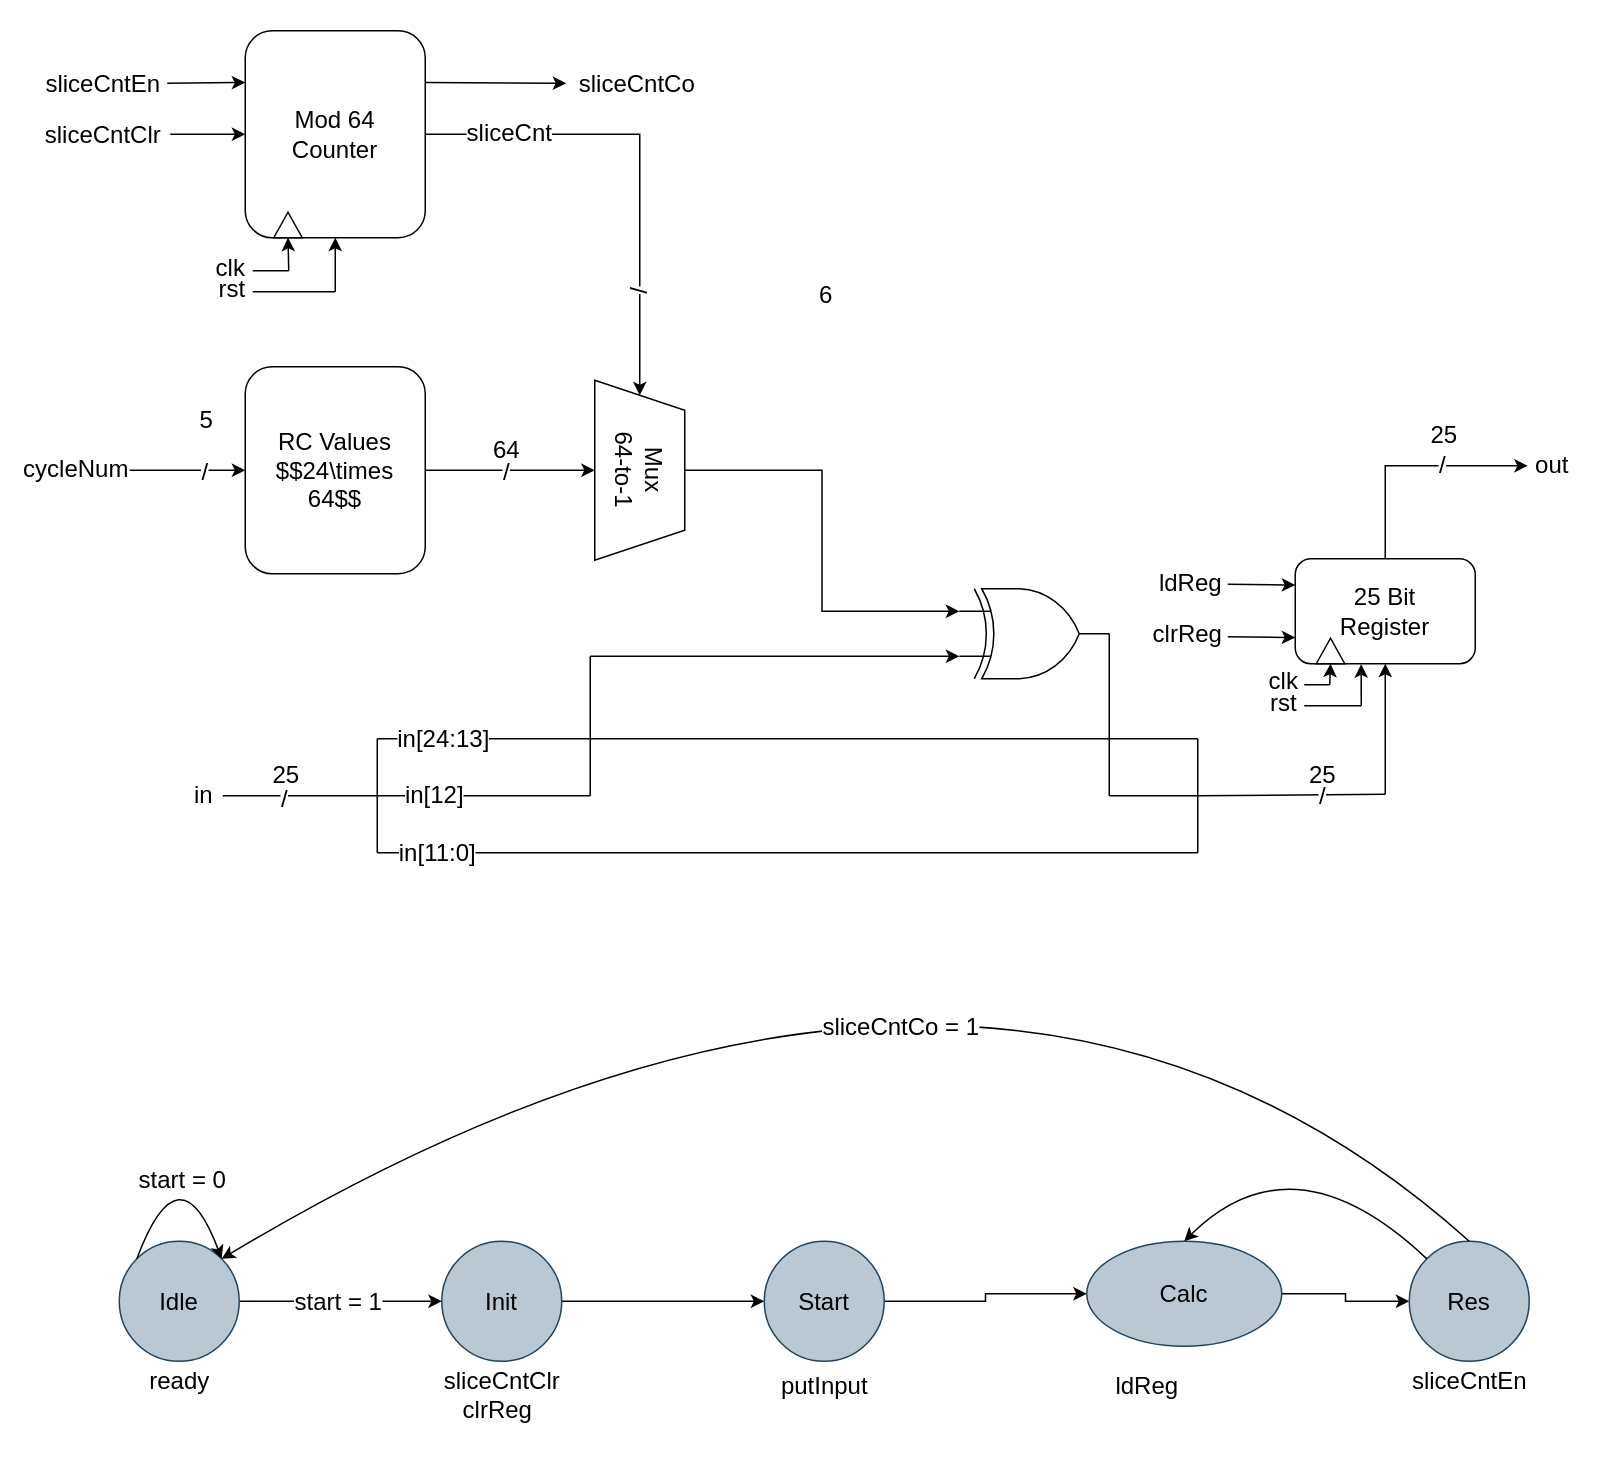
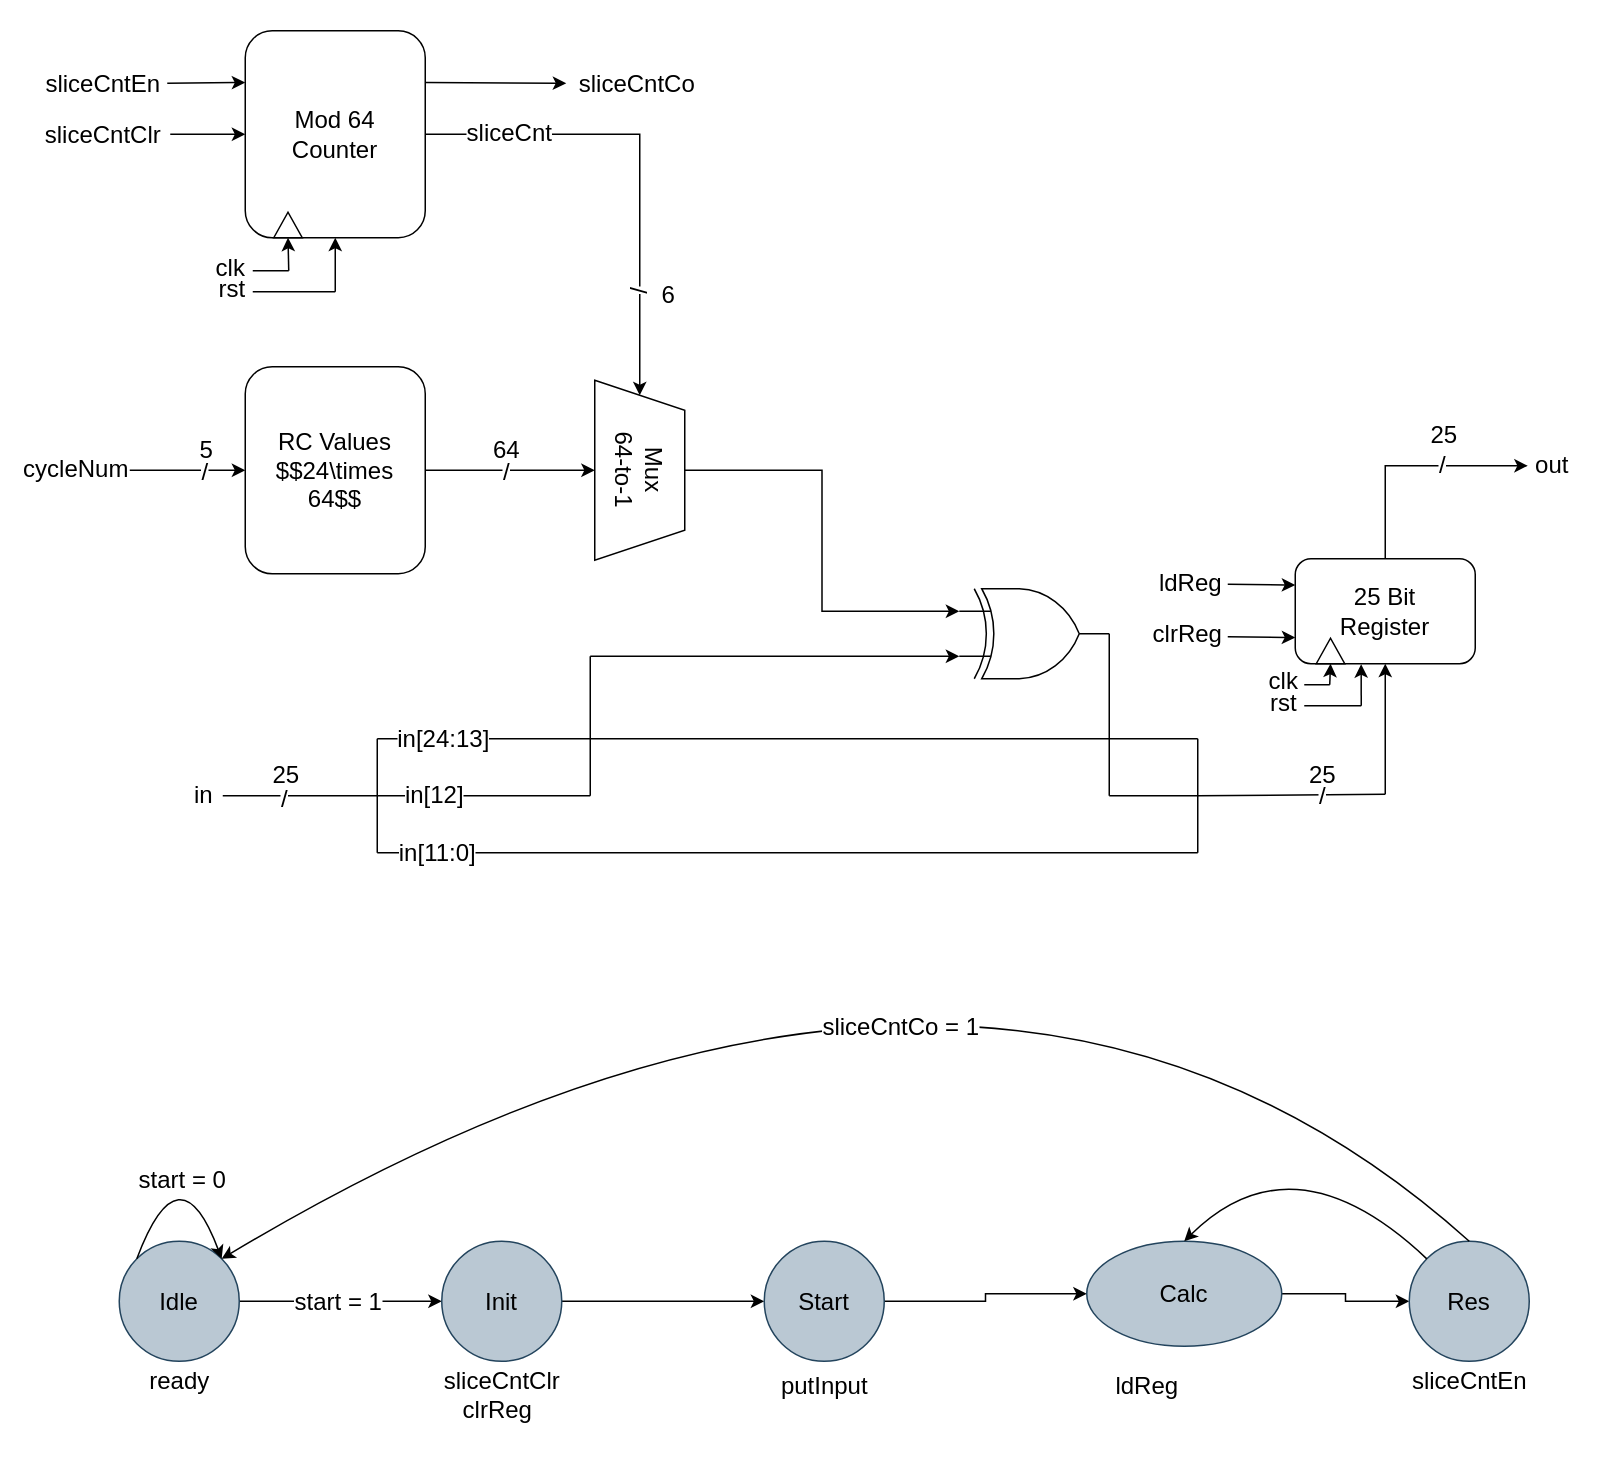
(825, 294) -> (668, 294)
(206, 419) -> (206, 449)
